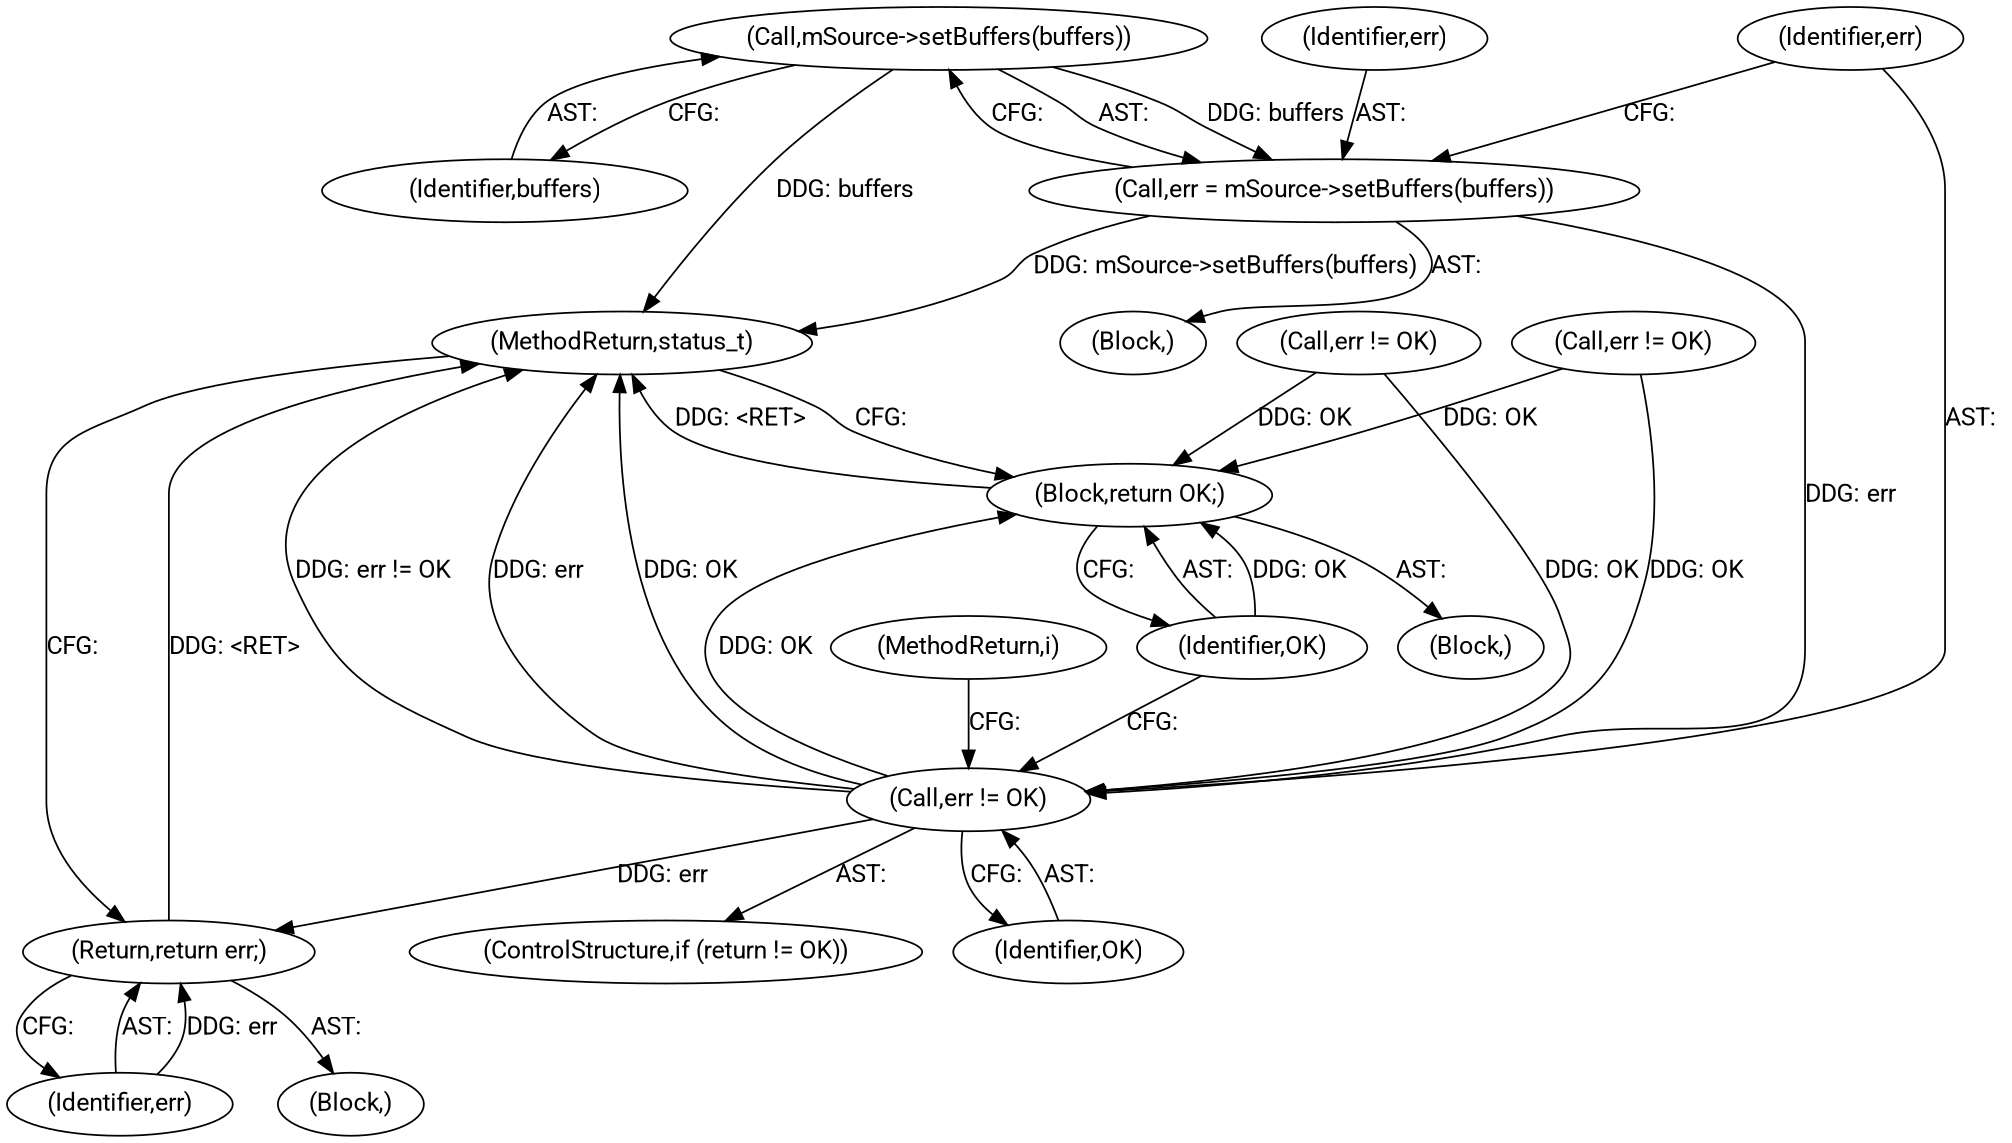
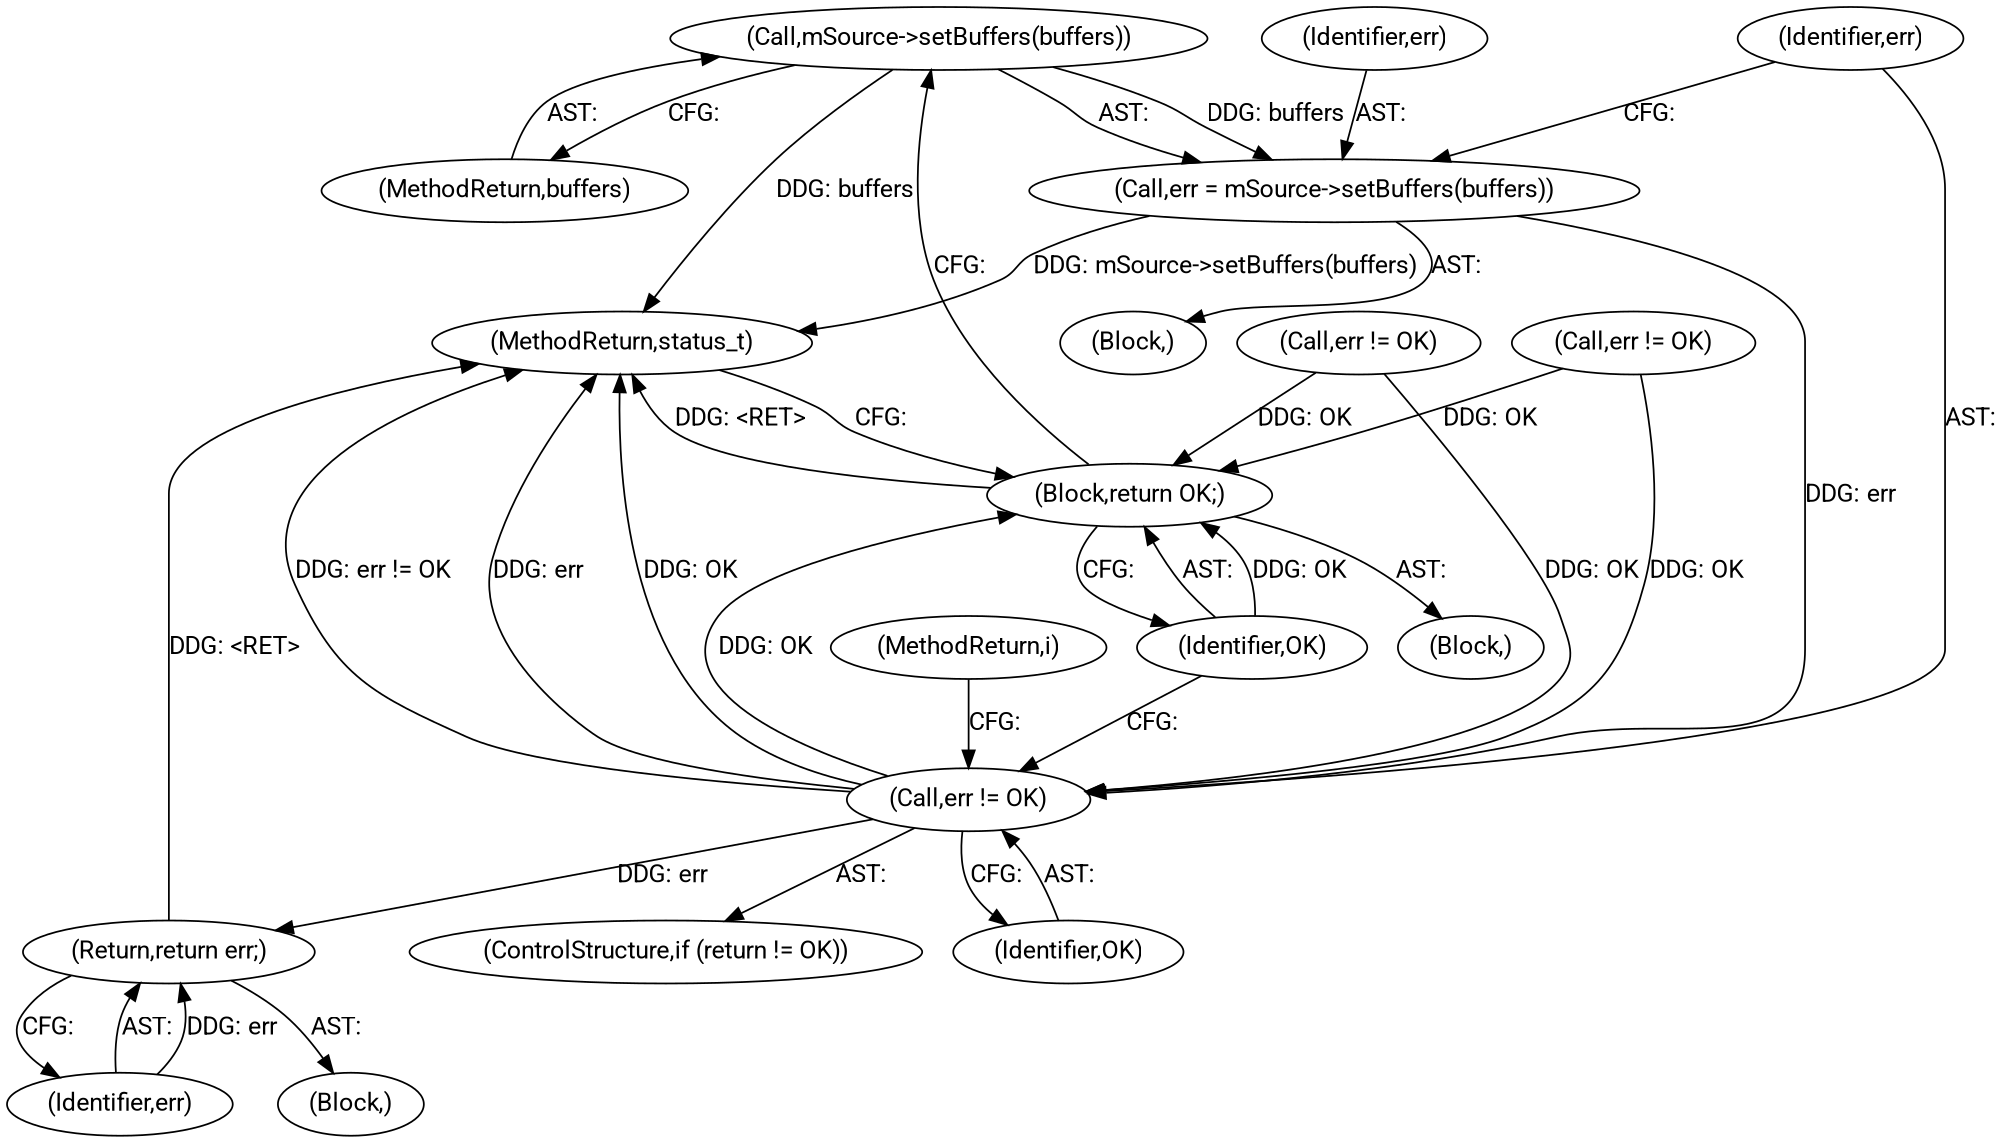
(1034, 146) -> (949, 312)
(505, 191) -> (505, 191)
(47, 487) -> none
